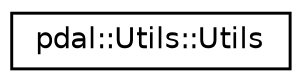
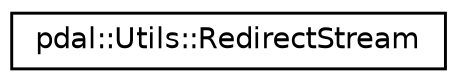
(151, 41) -> (229, 41)
